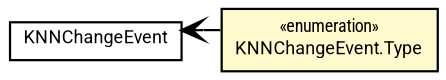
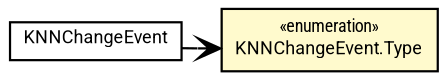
(212, 30) -> (189, 48)
